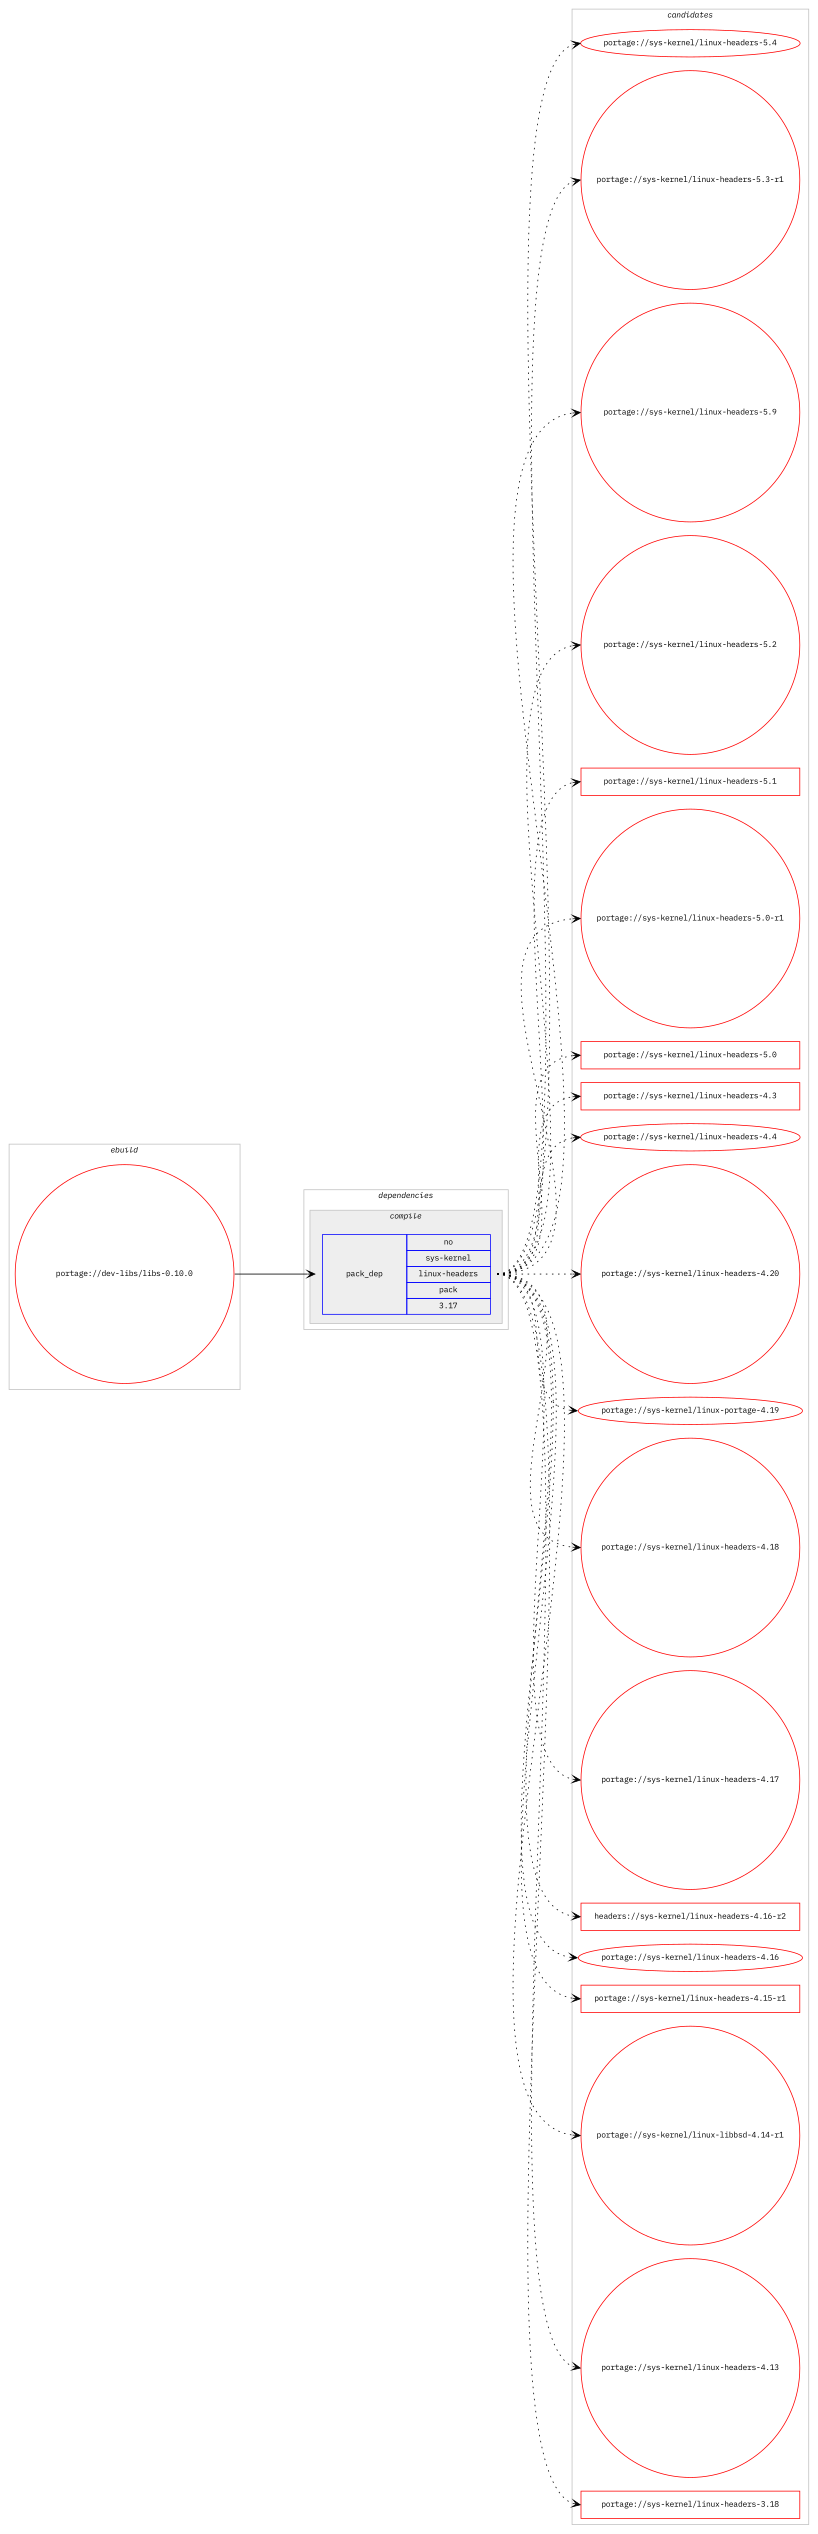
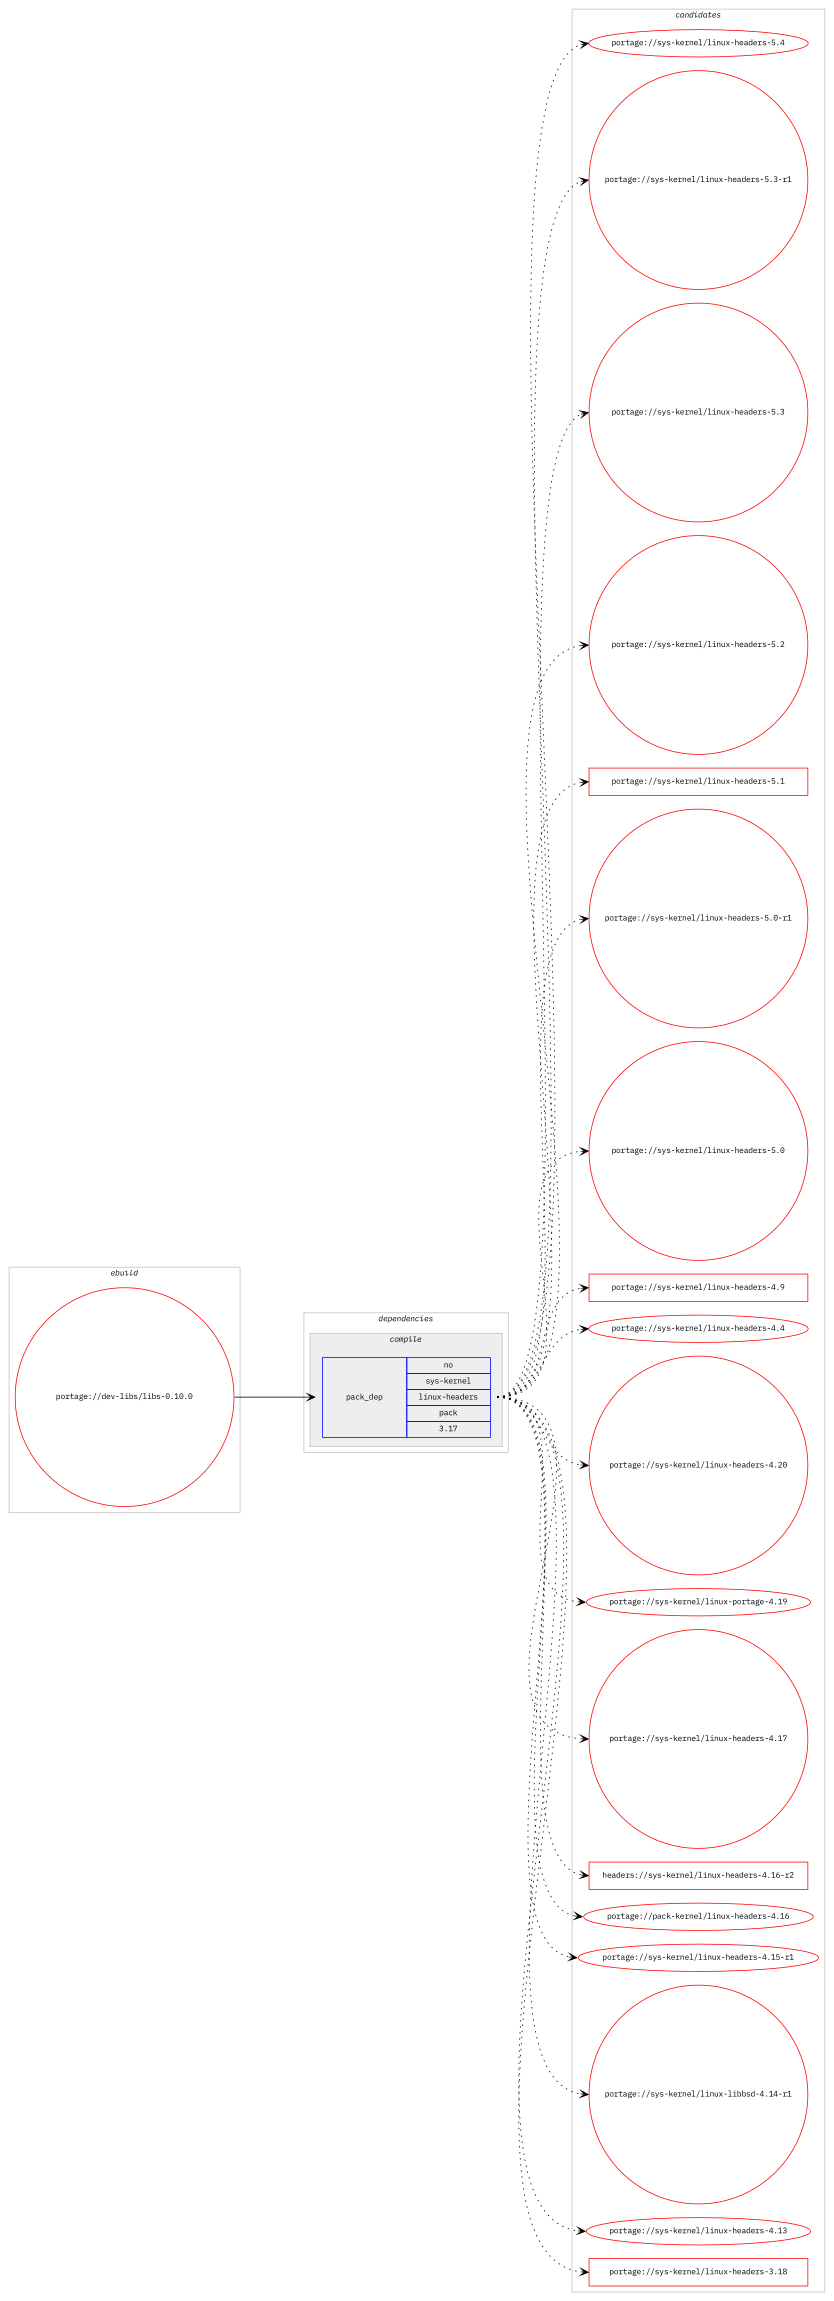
(690, 413) -> (698, 413)
(690, 1055) -> (698, 1151)
(690, 1096) -> (698, 1288)
(690, 1548) -> none
(690, 1958) -> (698, 1917)
(690, 1999) -> (698, 1958)
(690, 2368) -> (698, 2231)
